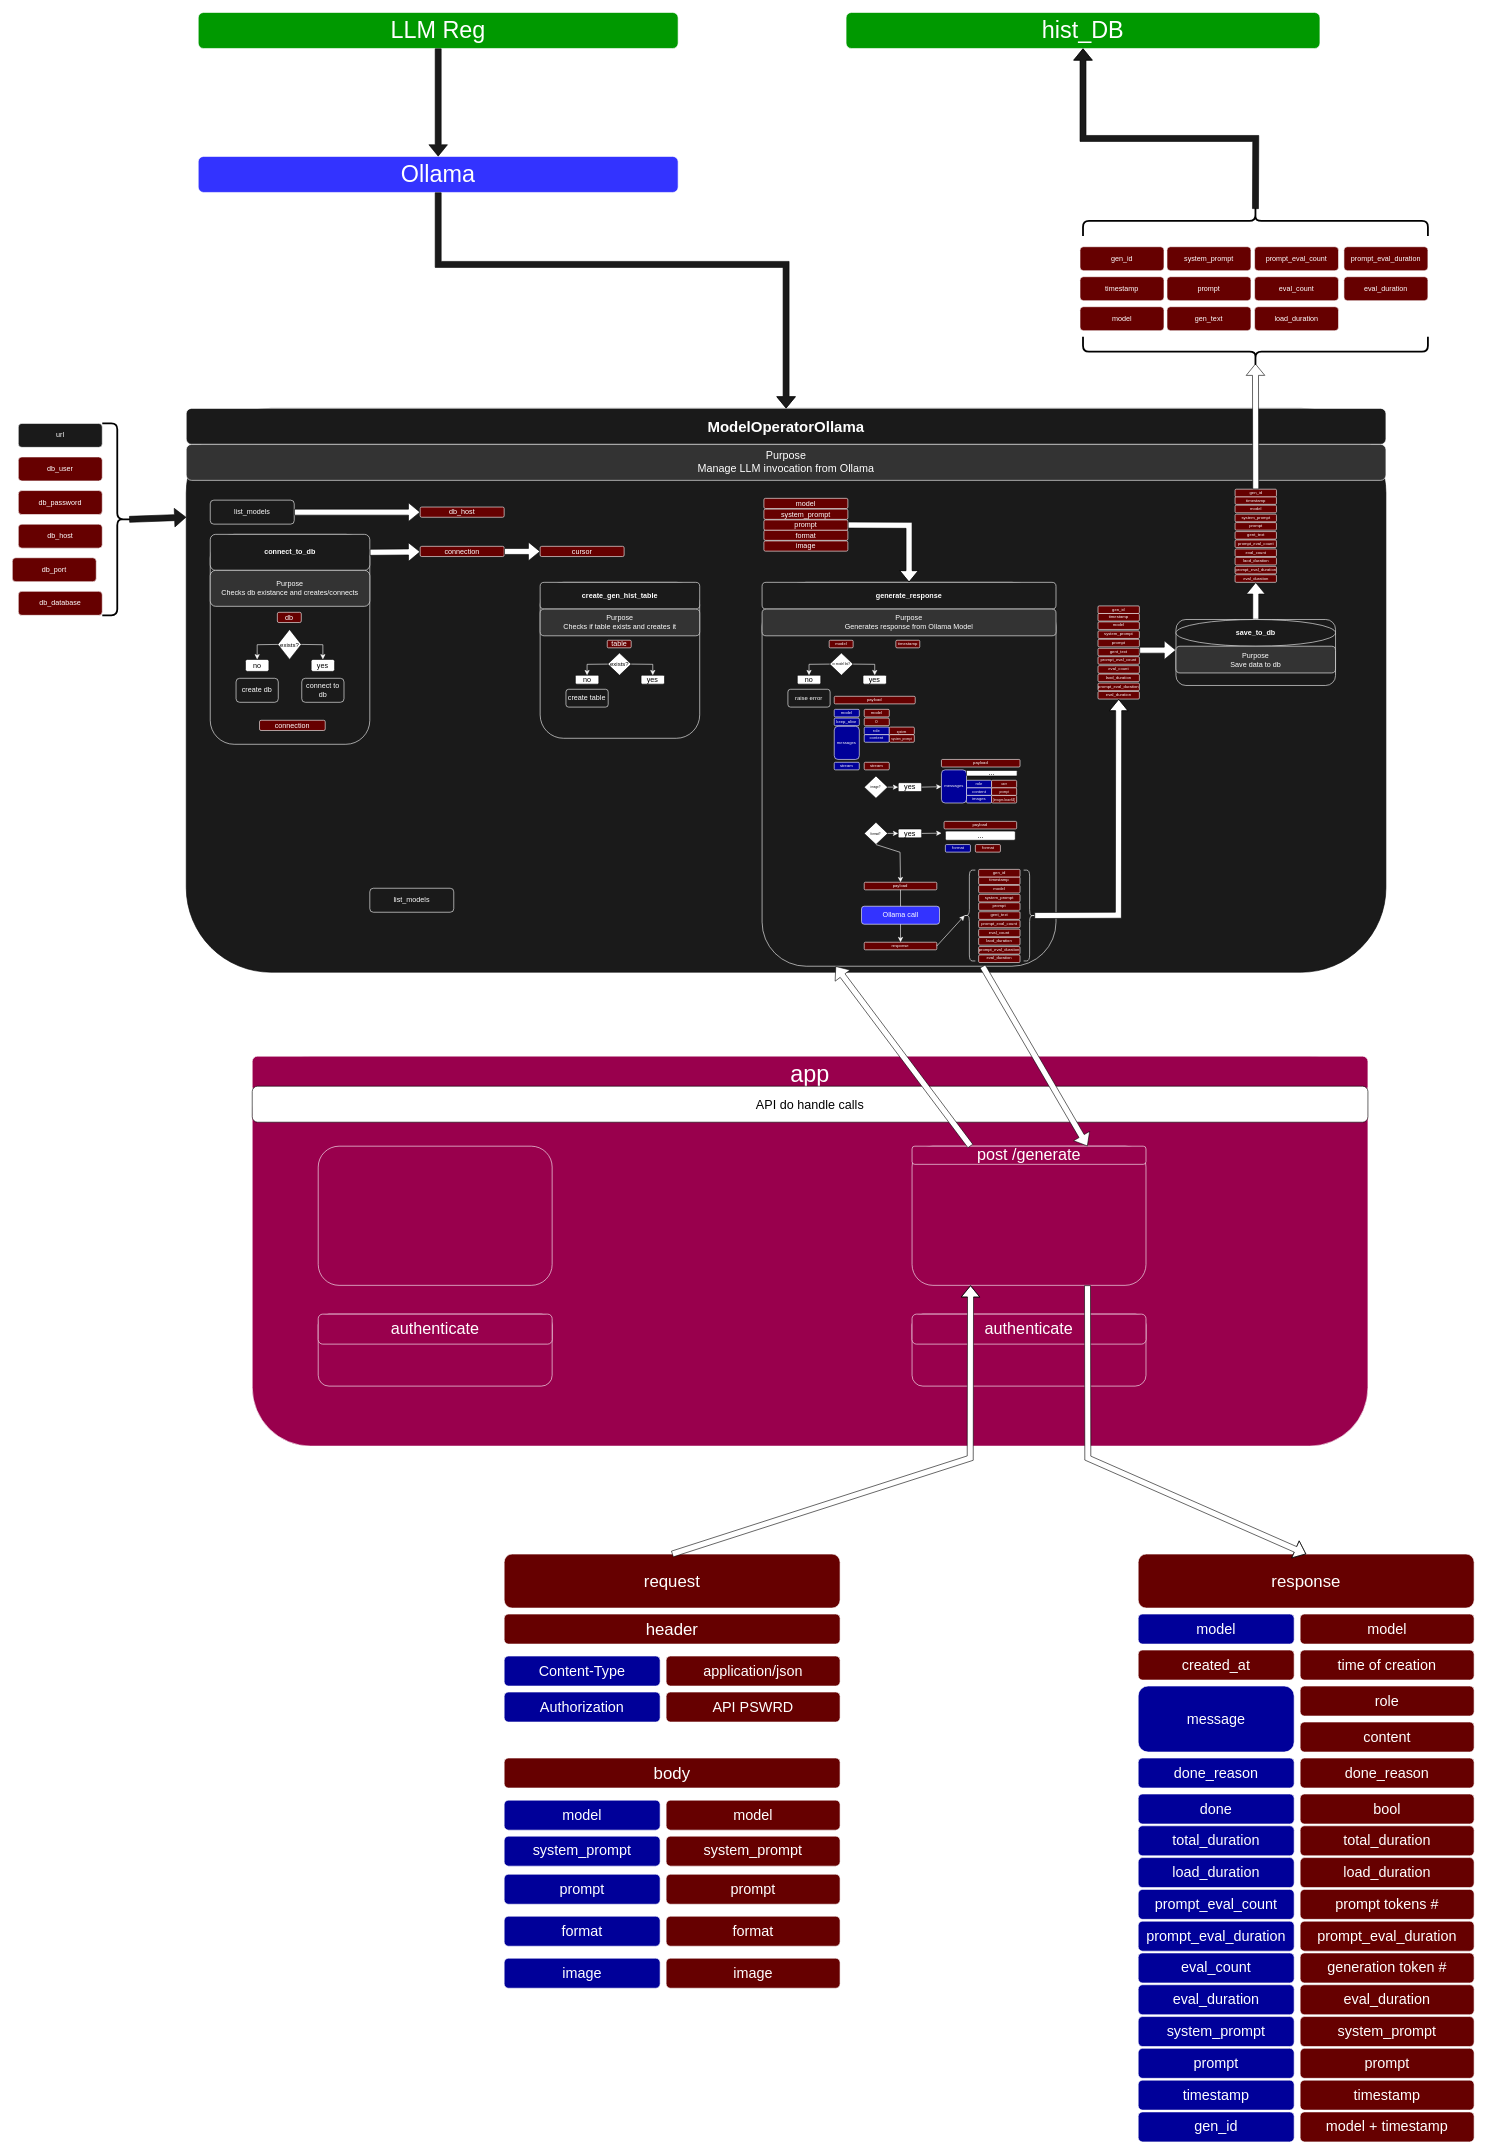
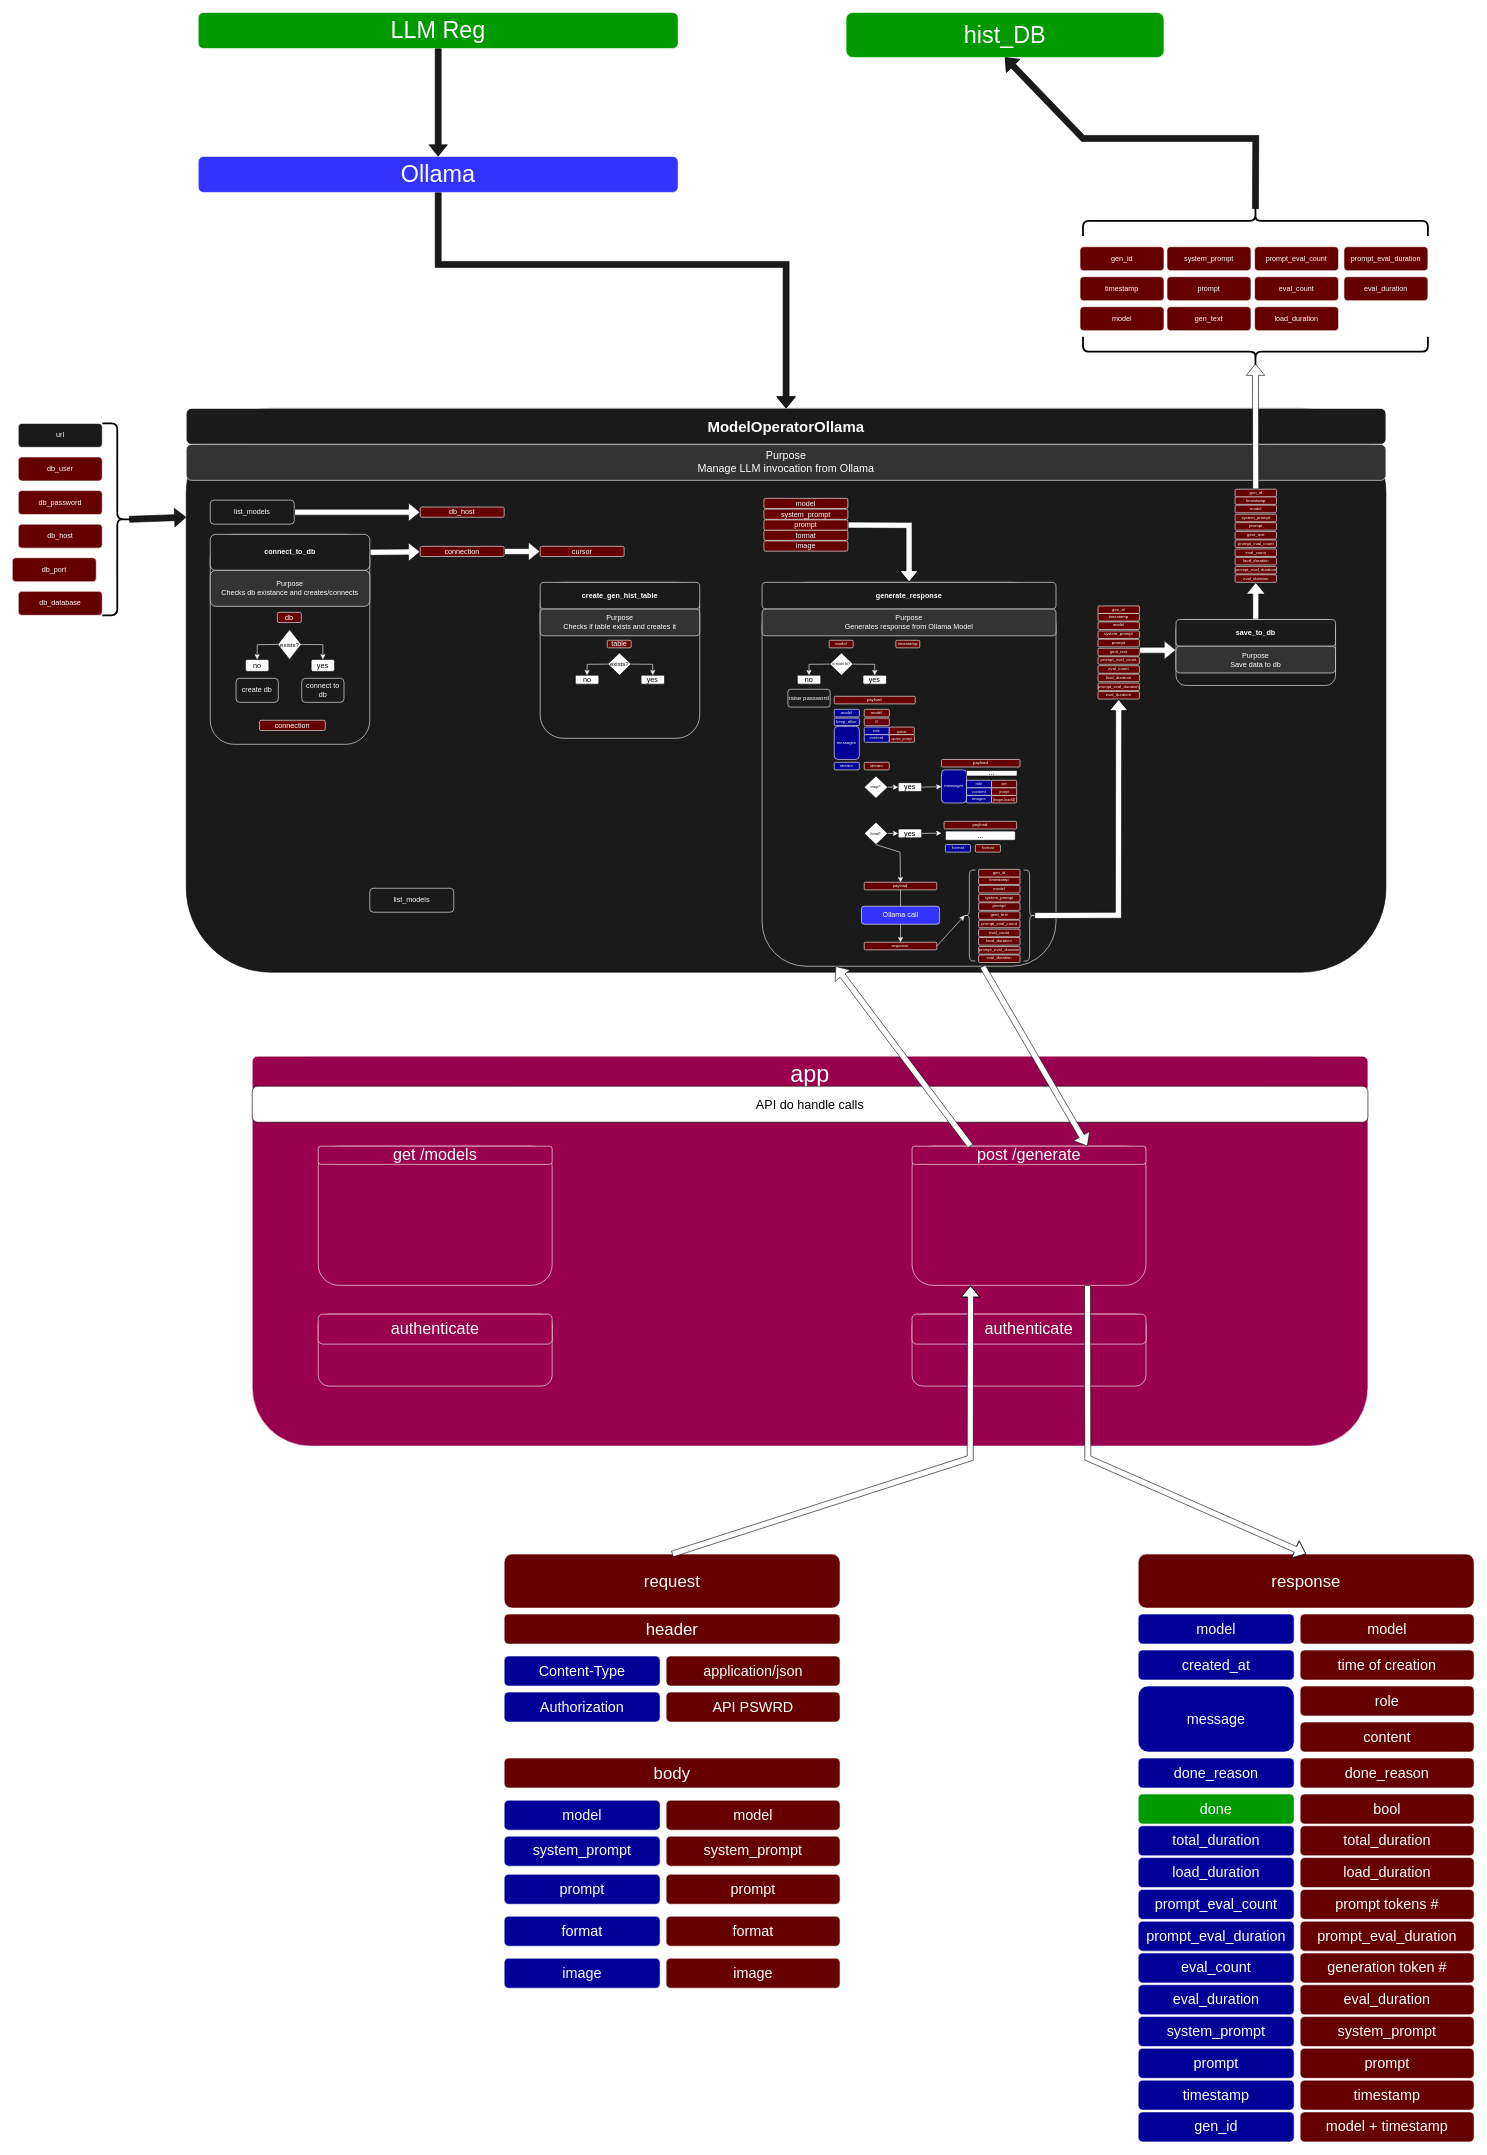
(1083, 30) -> (1005, 35)
(1256, 633) -> (1256, 633)
(587, 698) -> none
(809, 698) -> (809, 698)
none -> (435, 1155)
(1217, 1665) -> (1217, 1665)
(1217, 1809) -> (1217, 1809)
